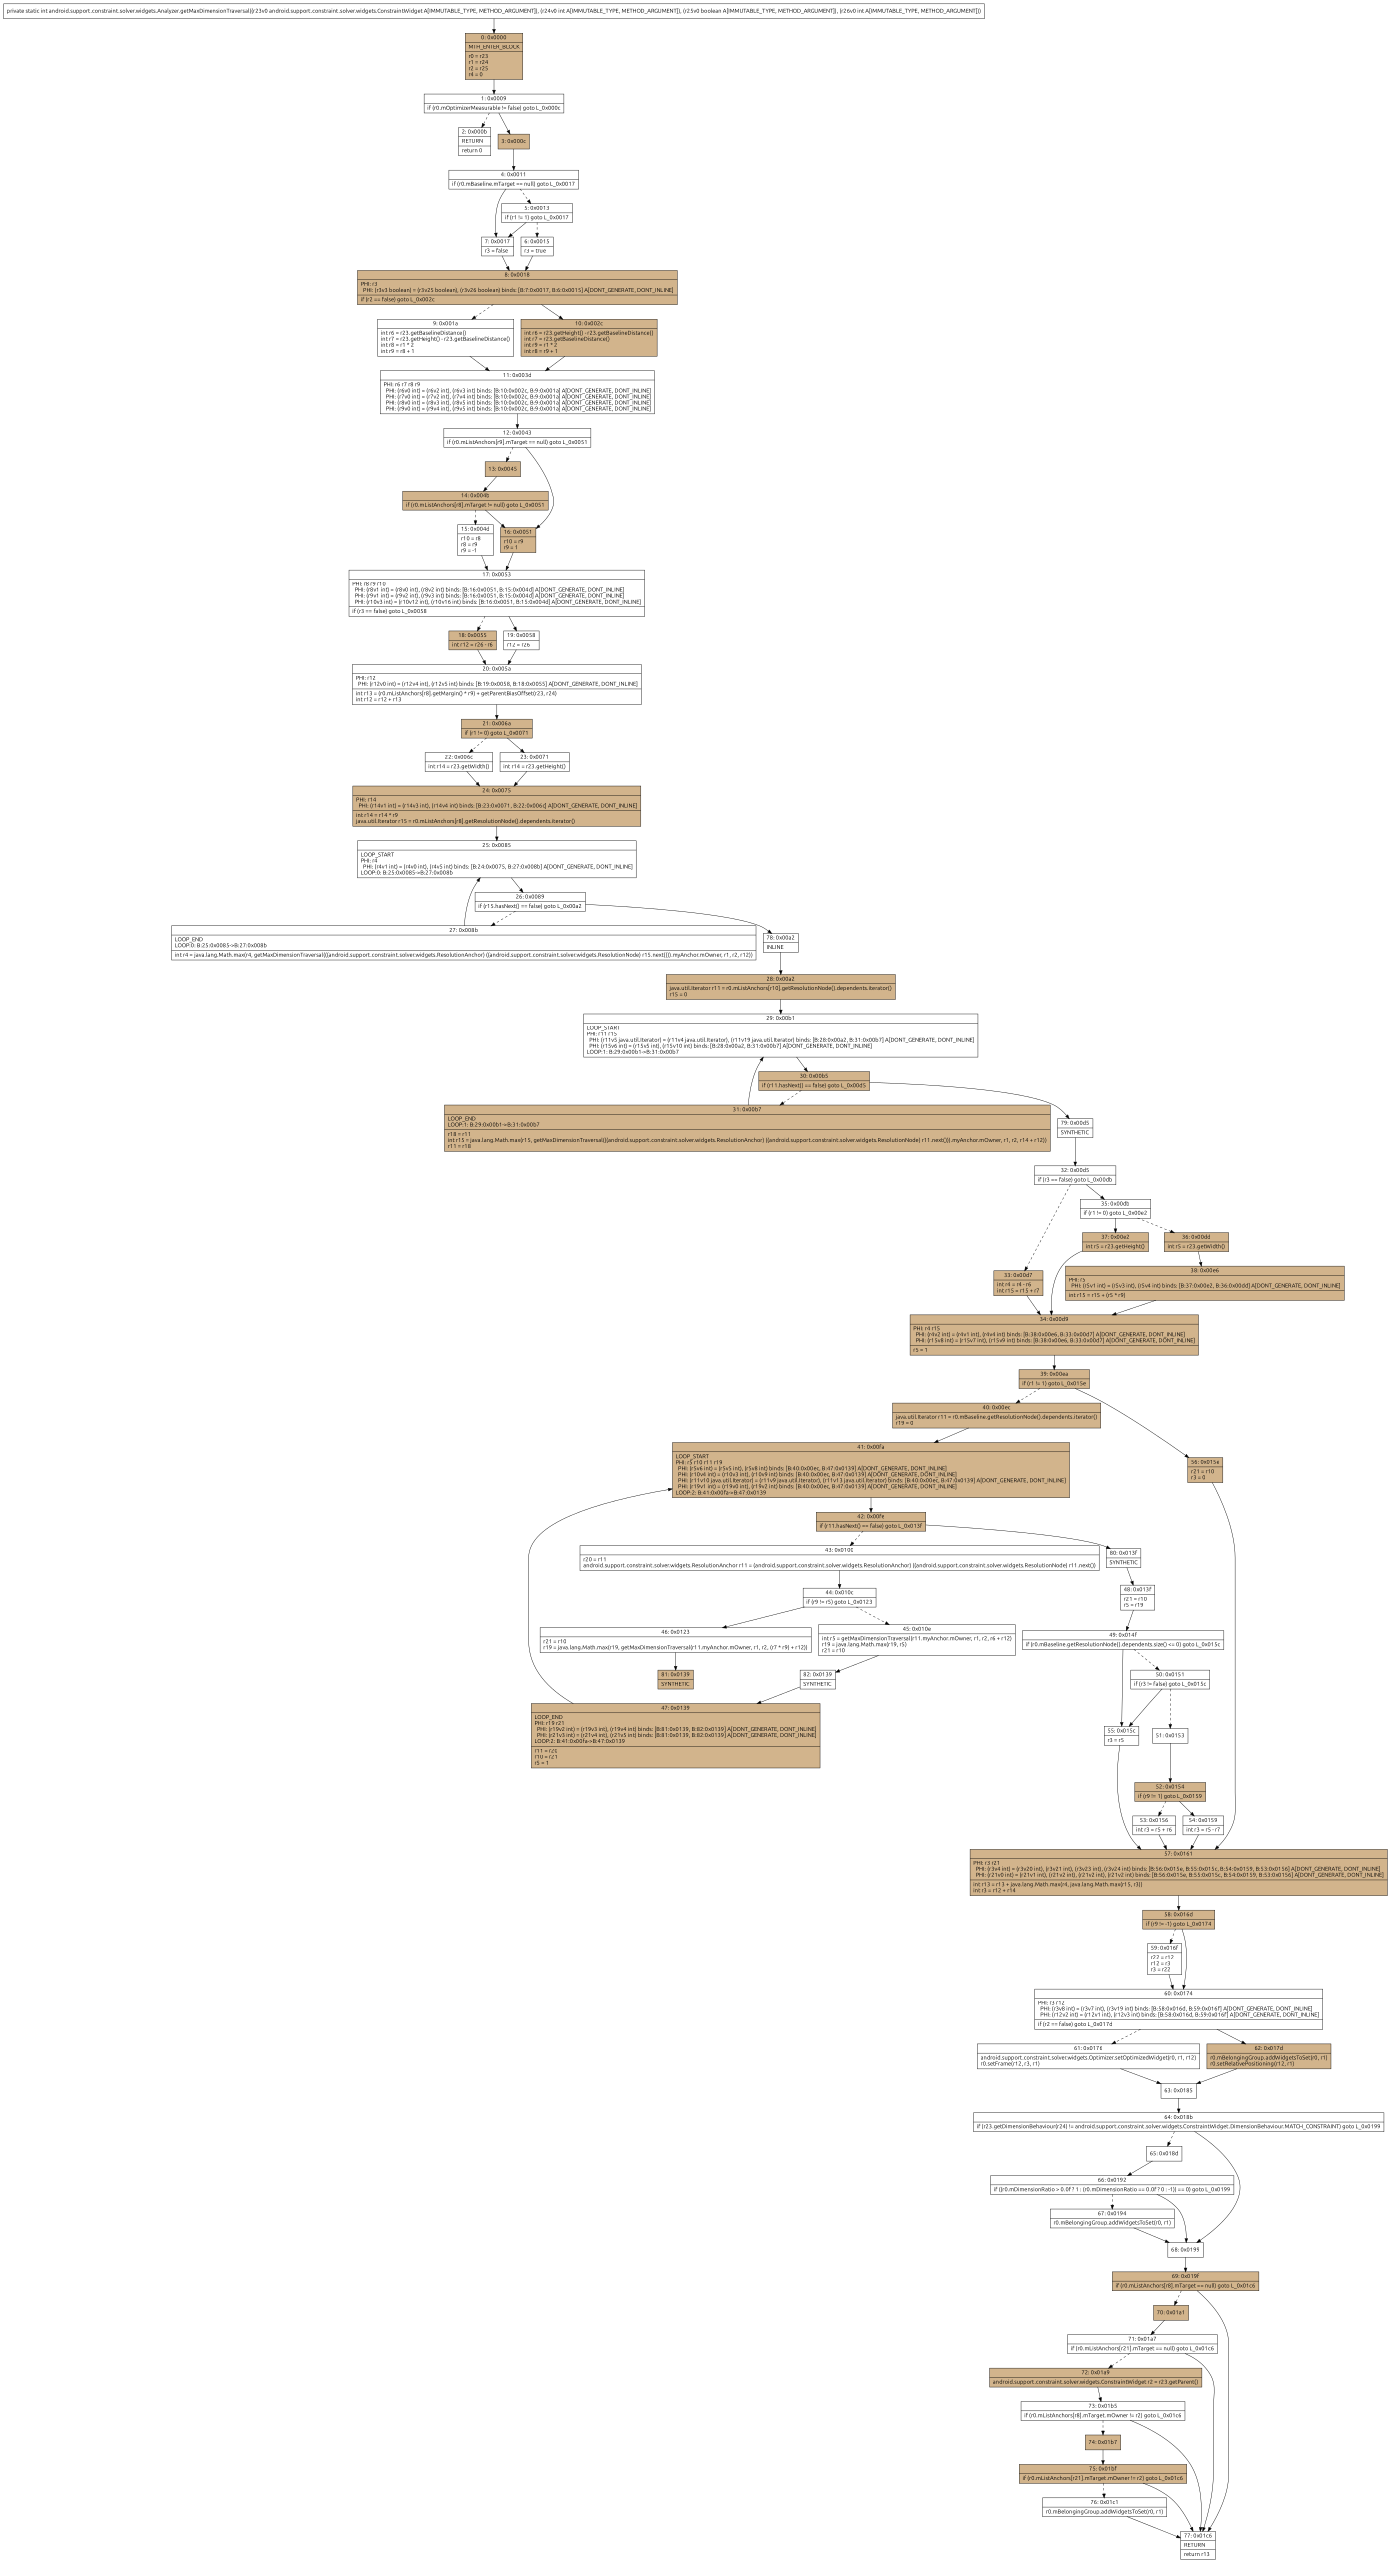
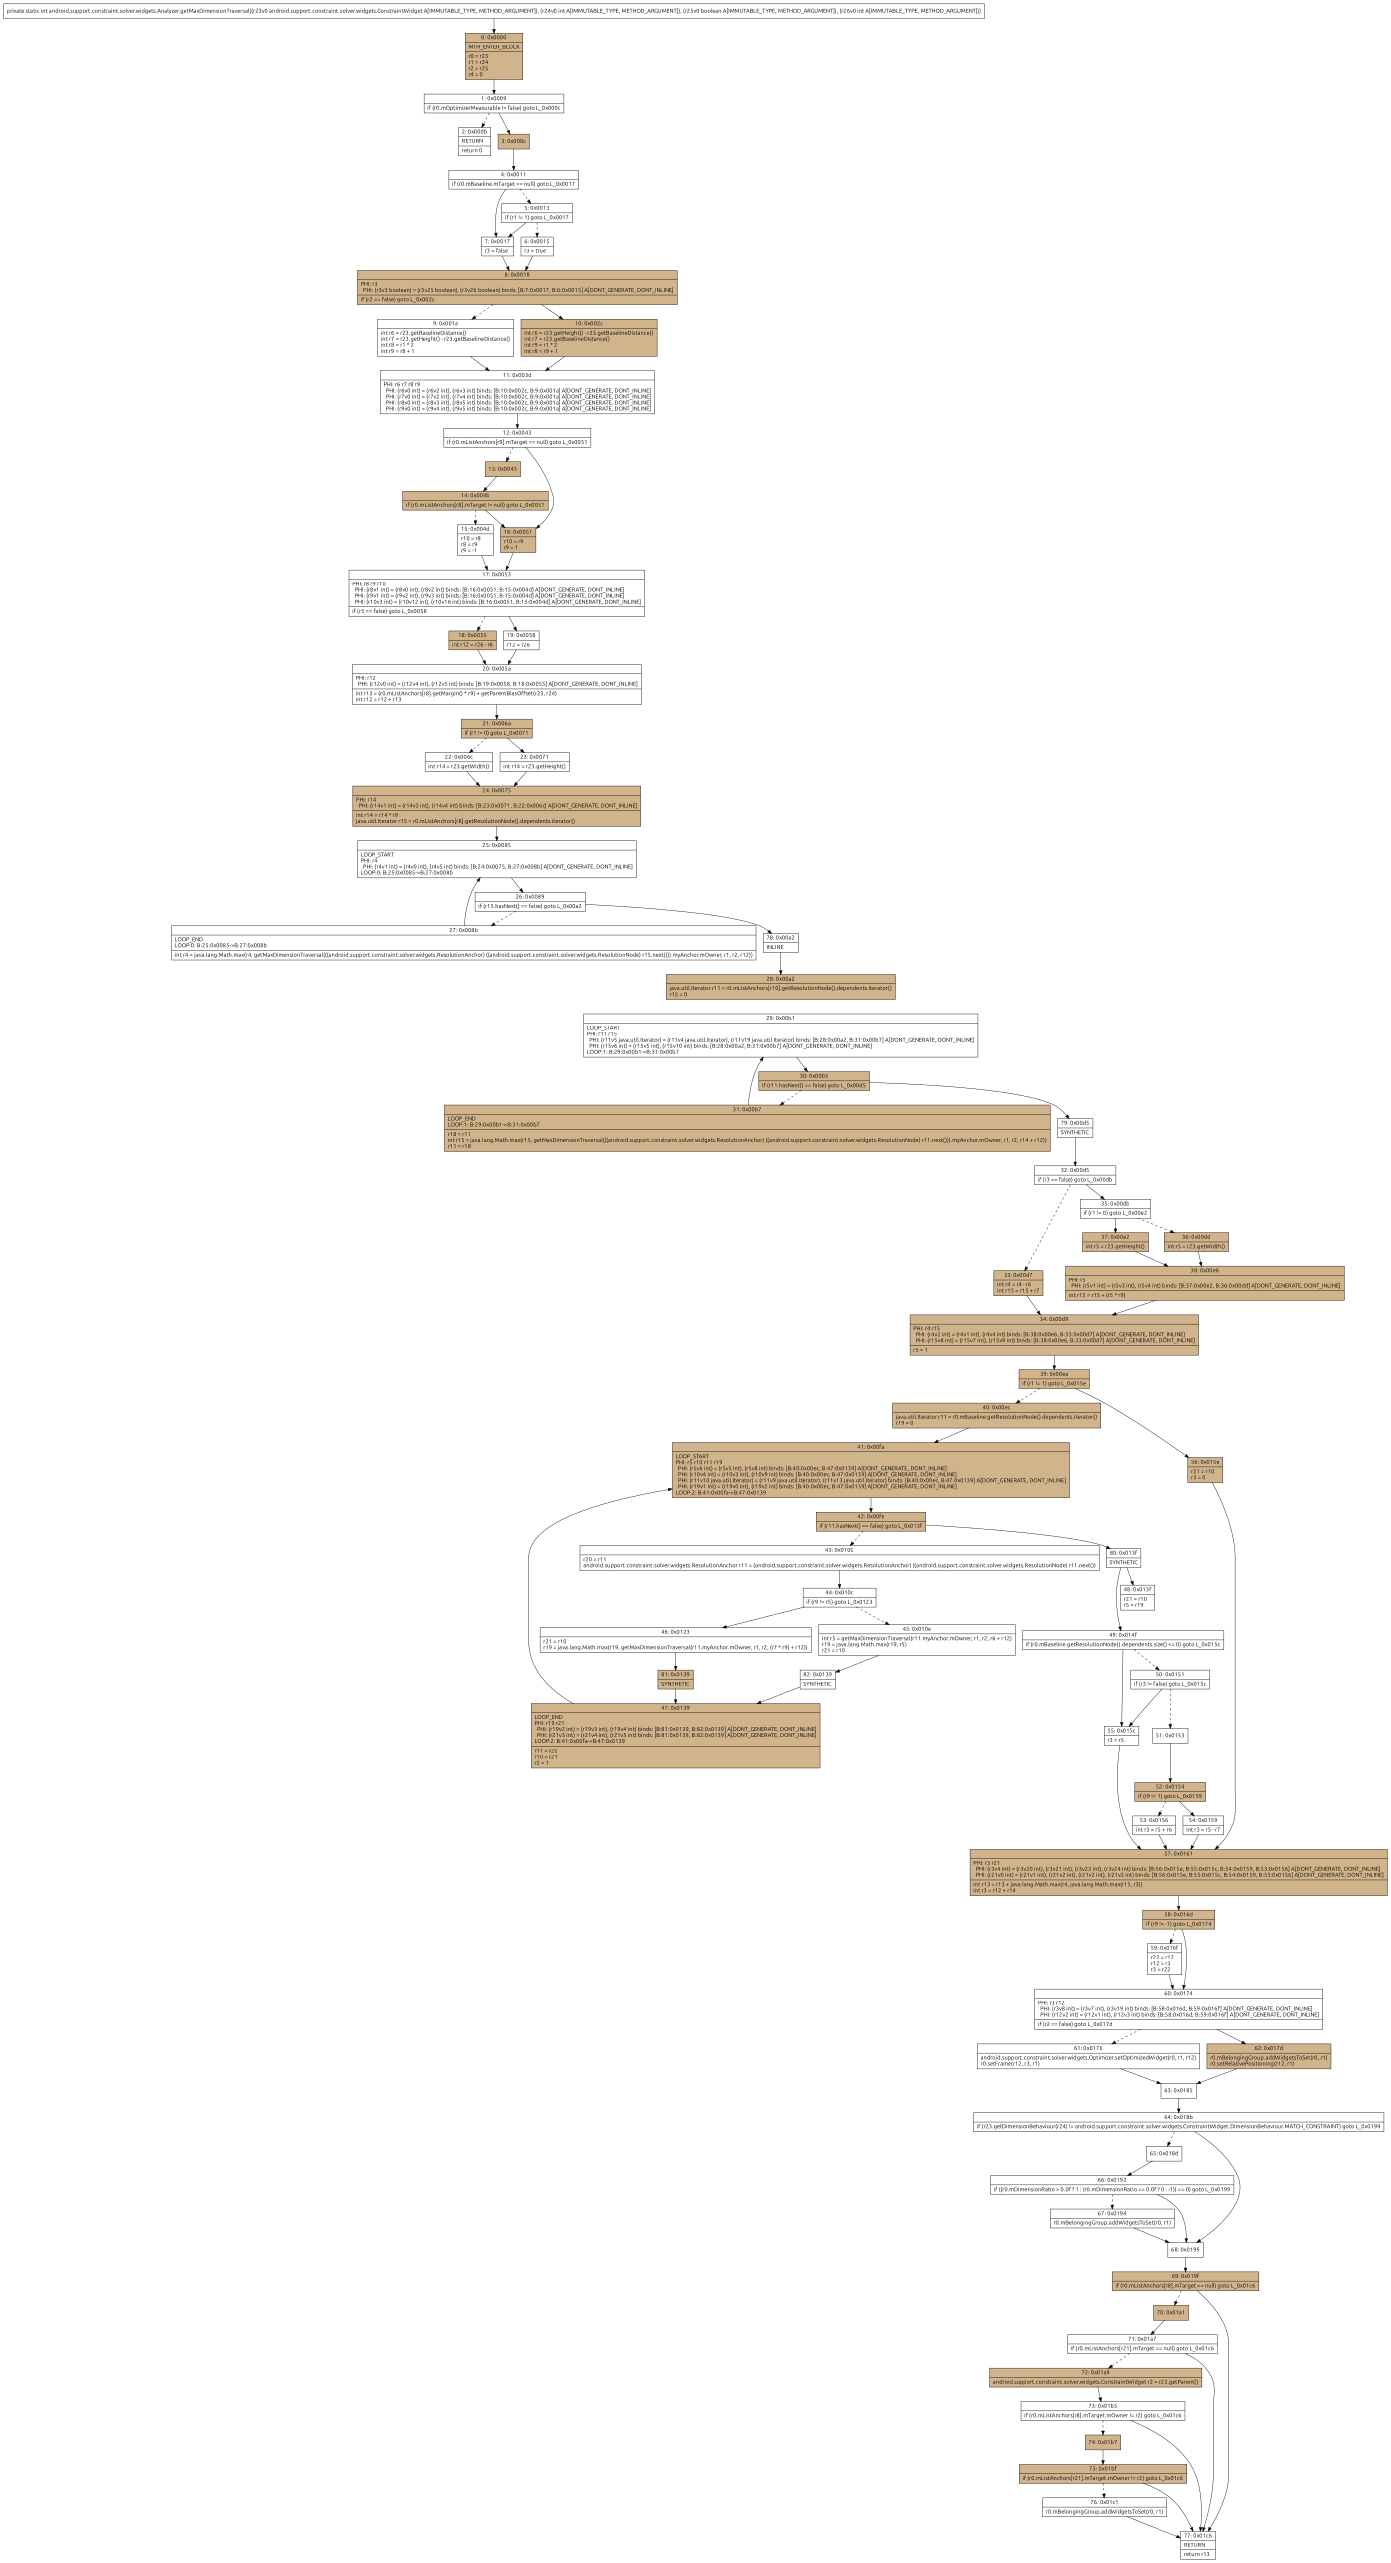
(781, 1005) -> none
(1057, 1275) -> (1150, 1258)
(1131, 1618) -> (1116, 1597)
none -> (676, 1694)
